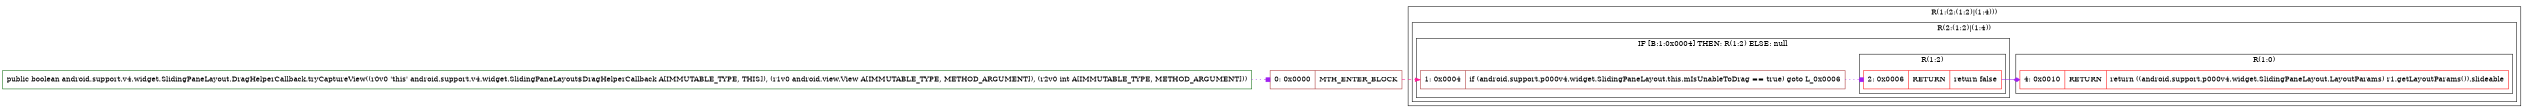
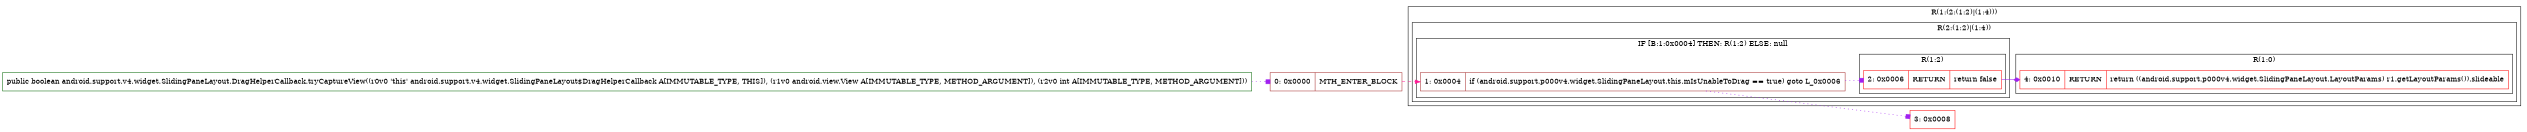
none -> (1933, 120)
